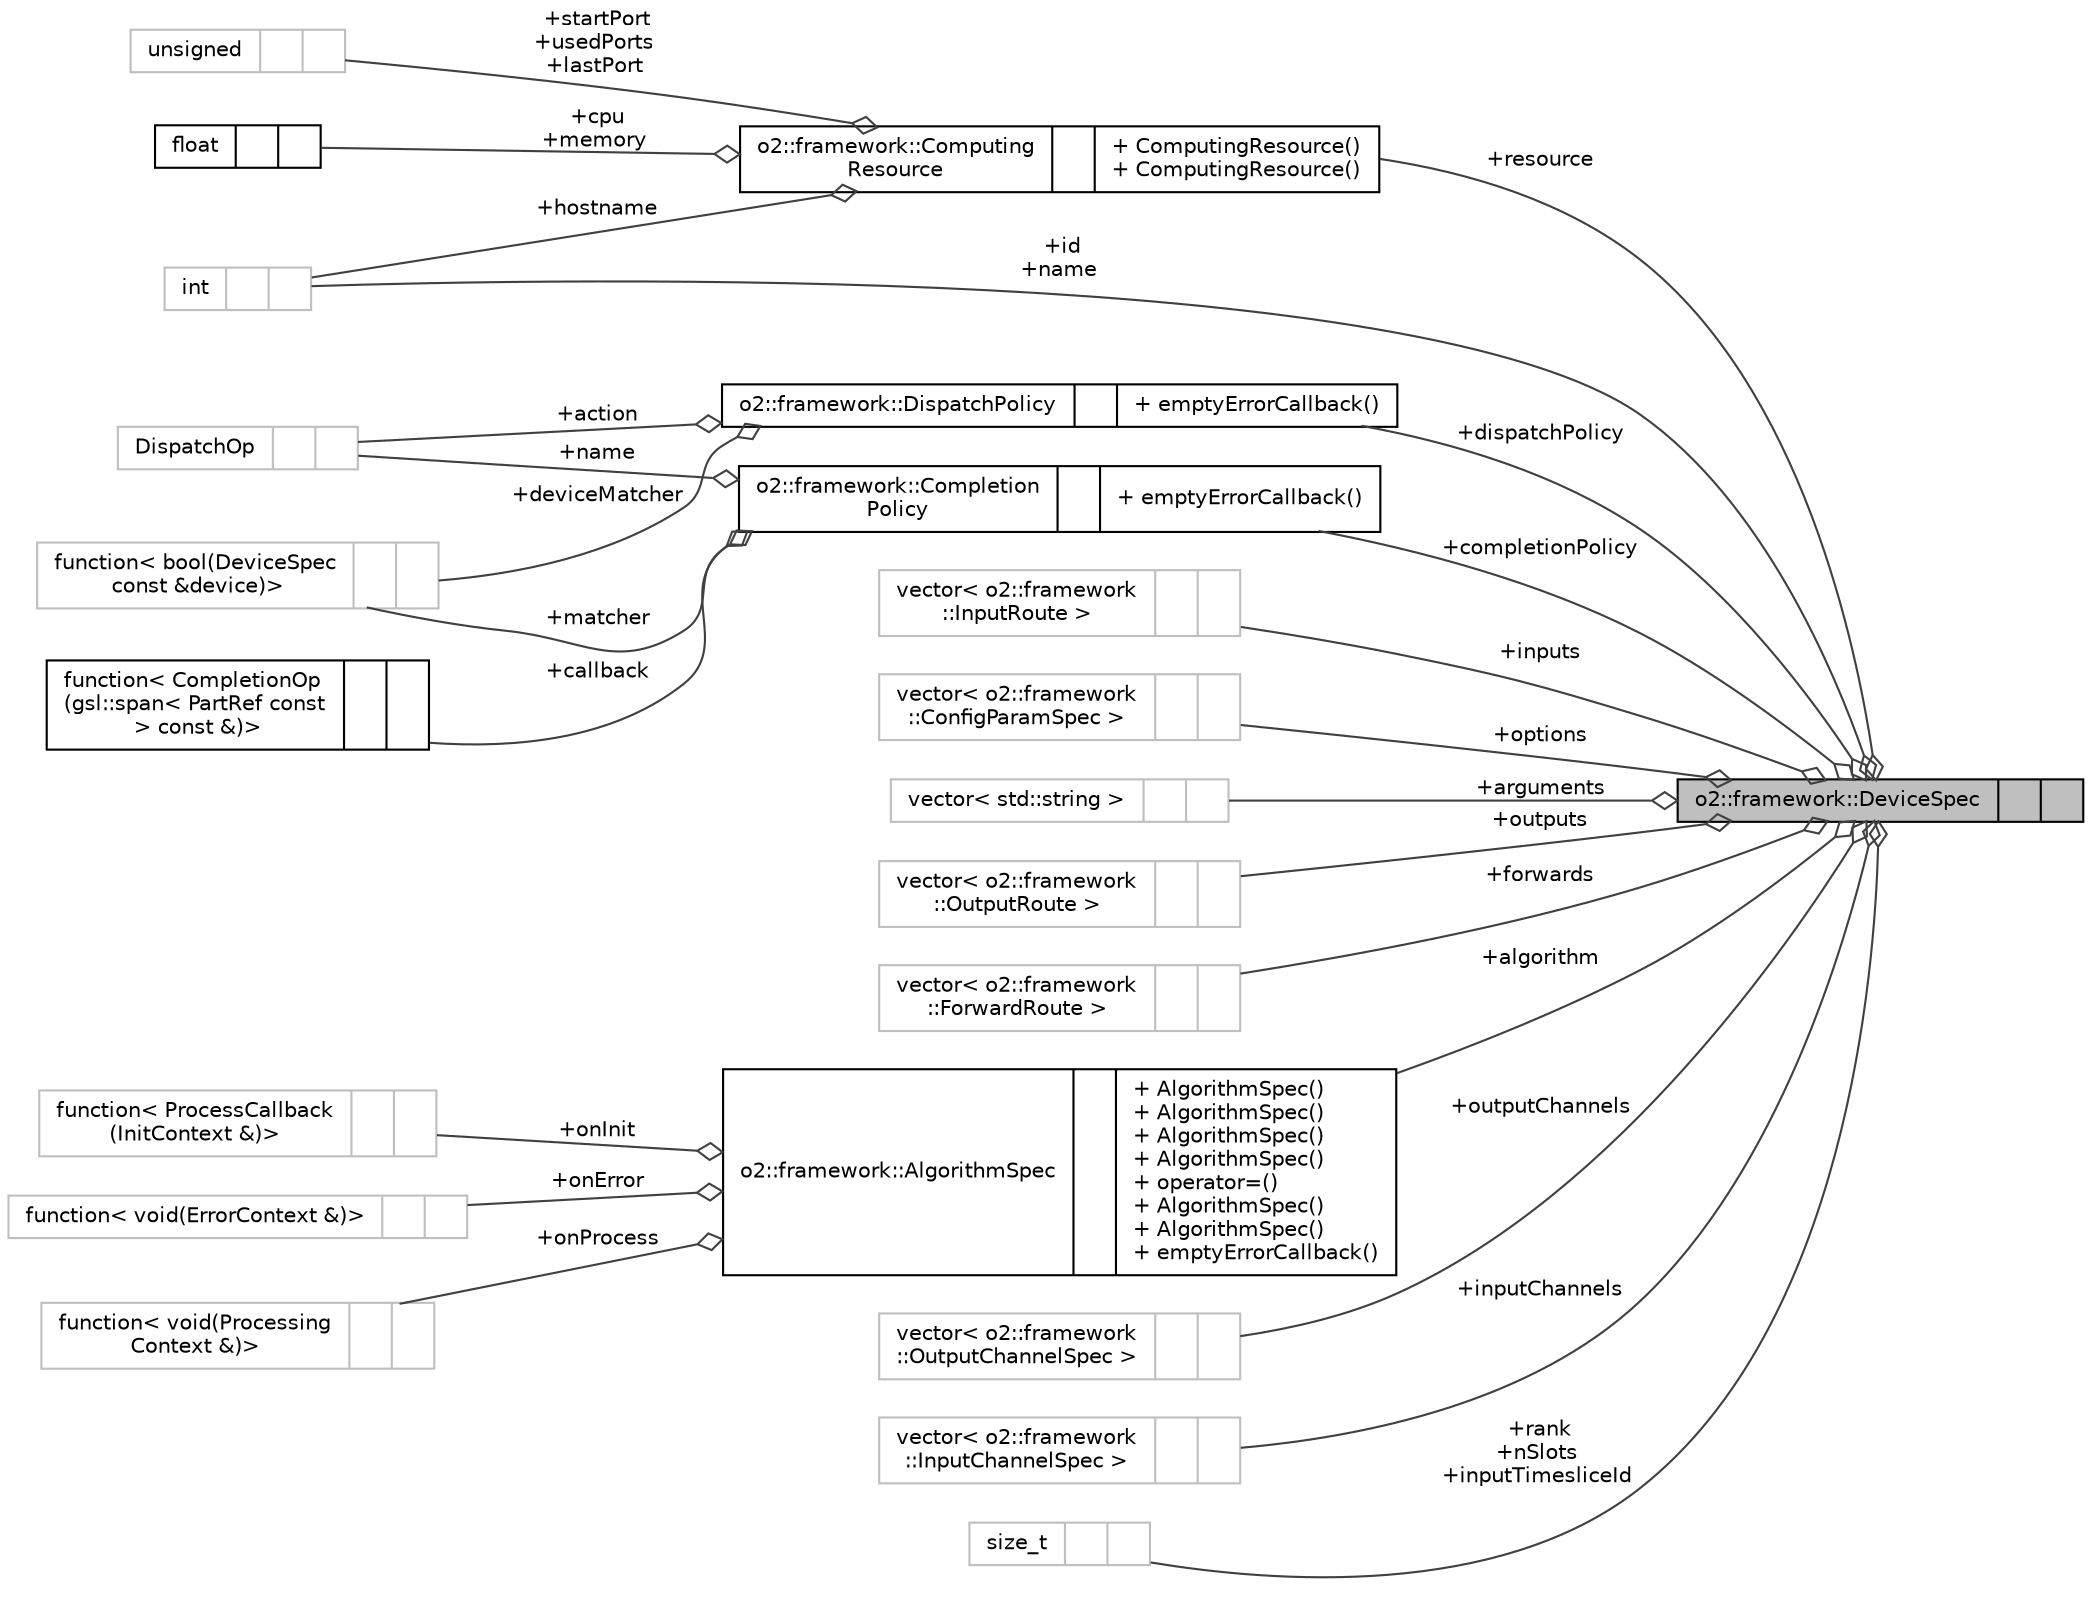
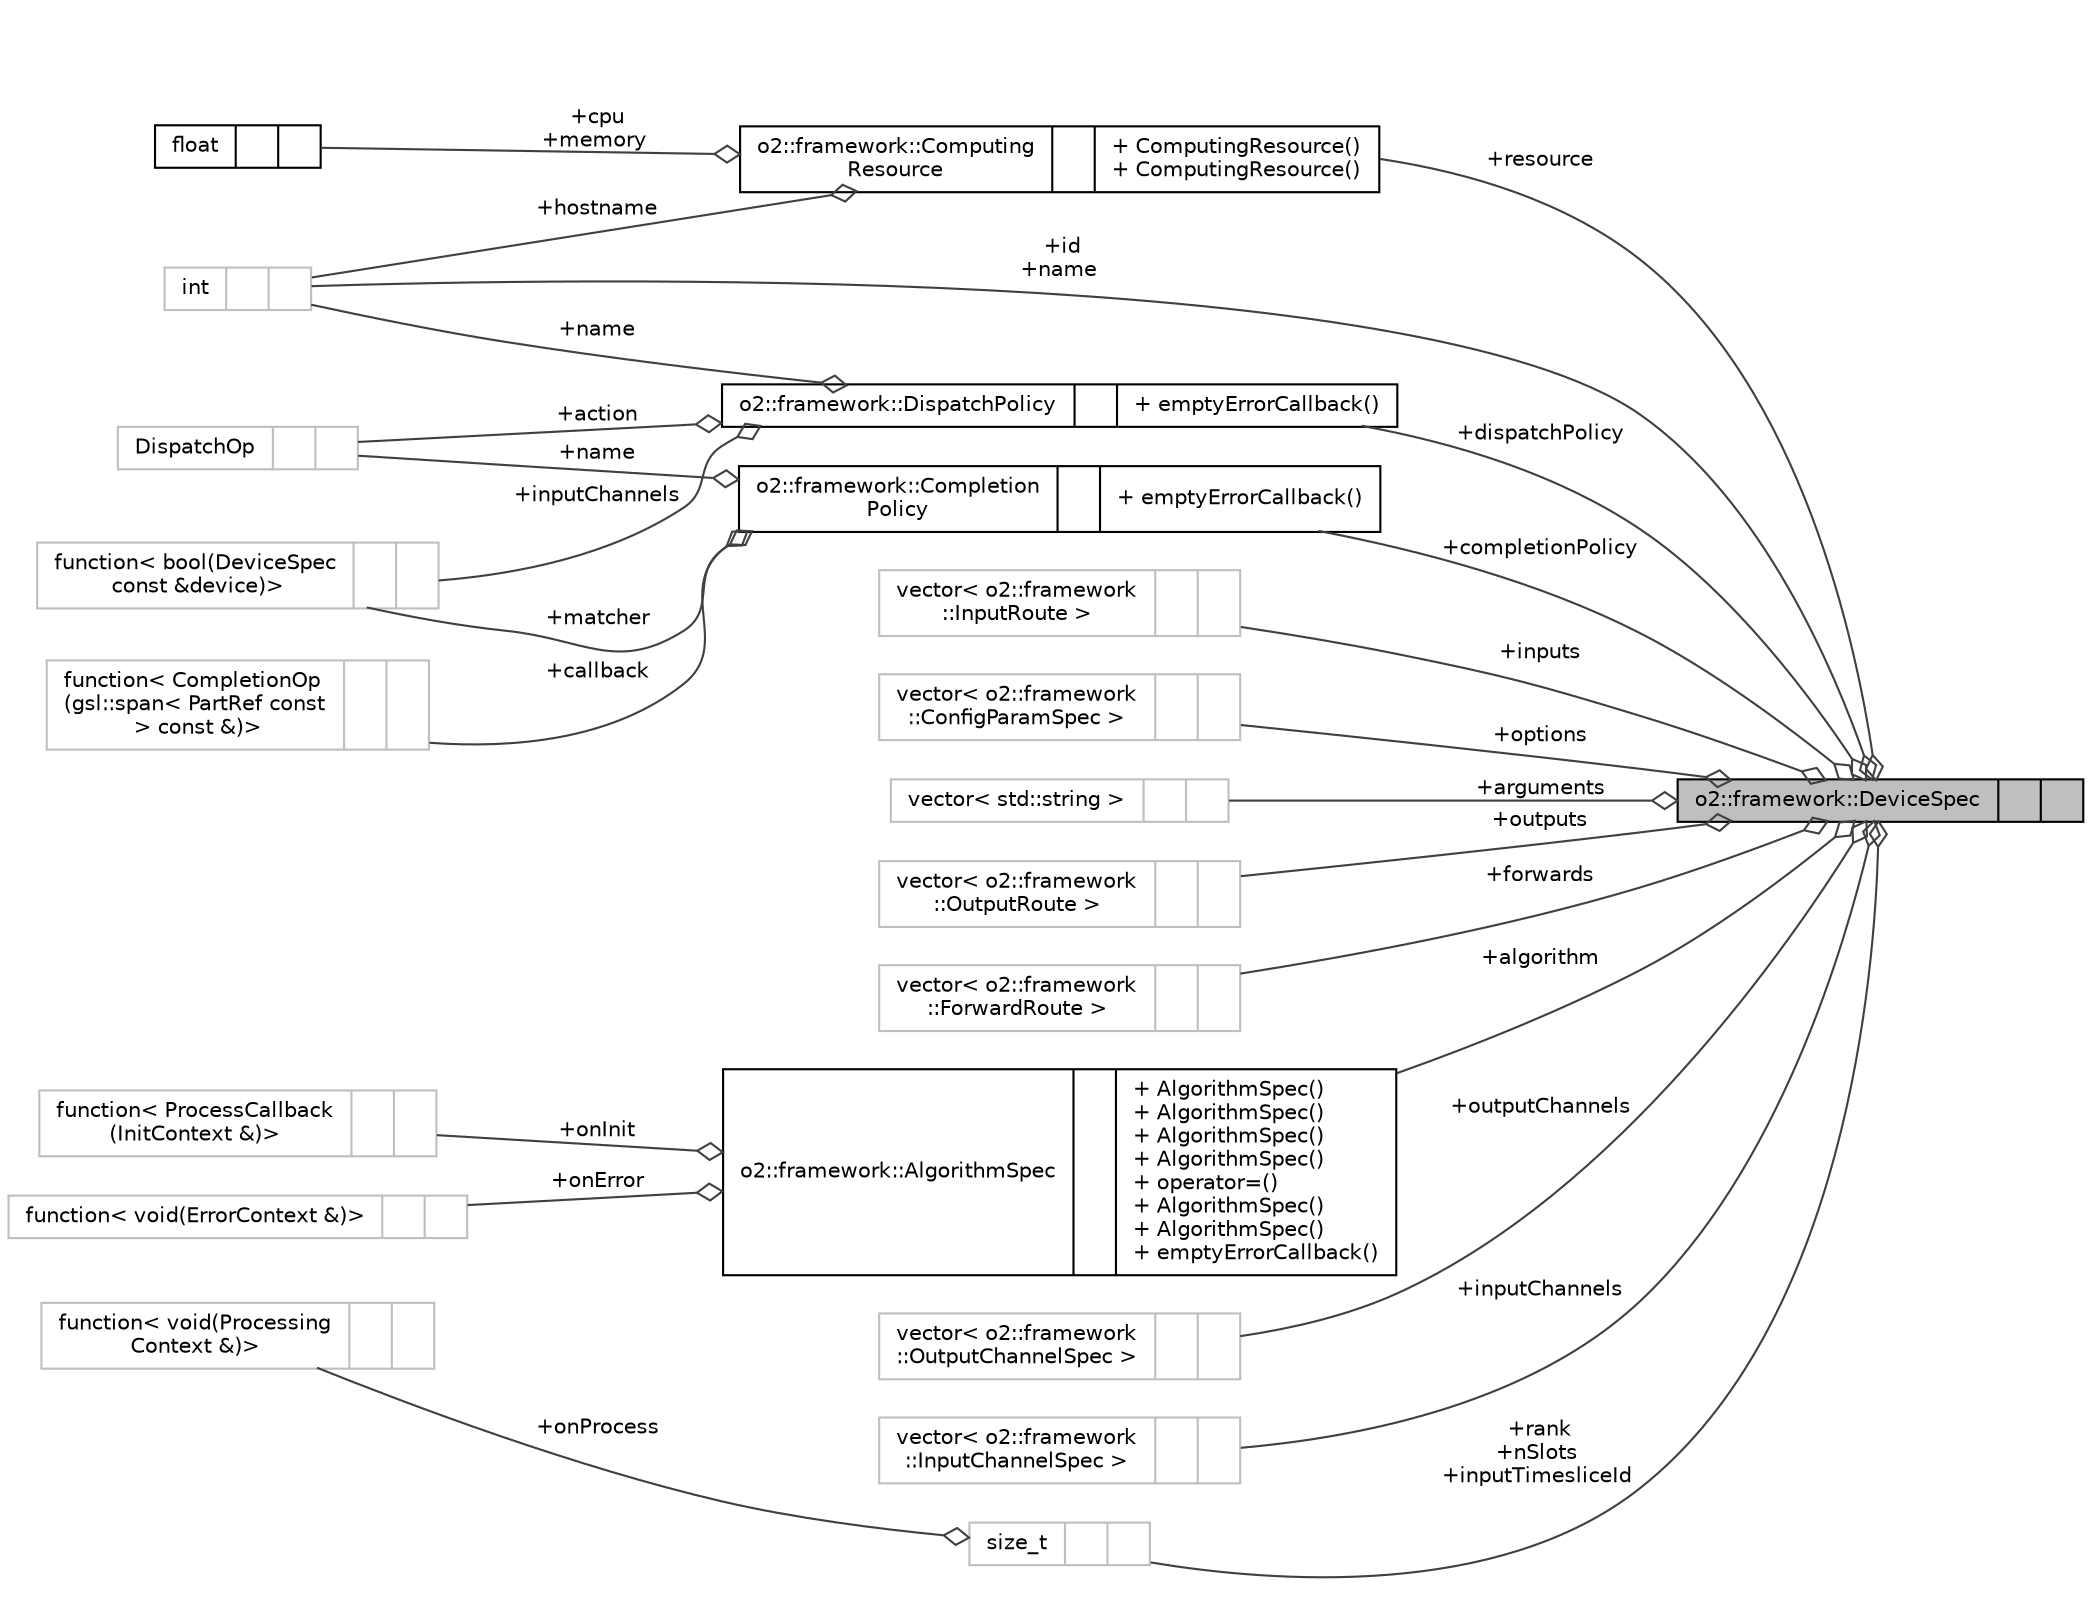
(238, 51) -> none
none -> (565, 351)
(595, 496) -> (595, 496)
(238, 705) -> (238, 705)
(548, 1274) -> (624, 1475)
